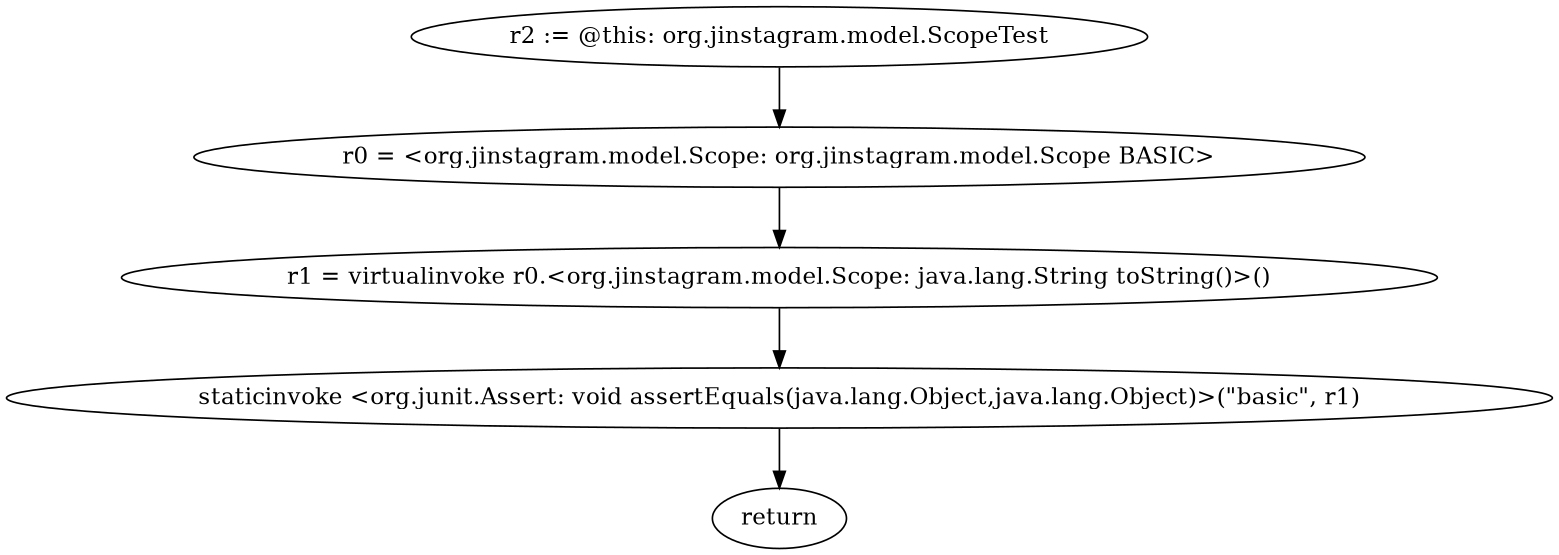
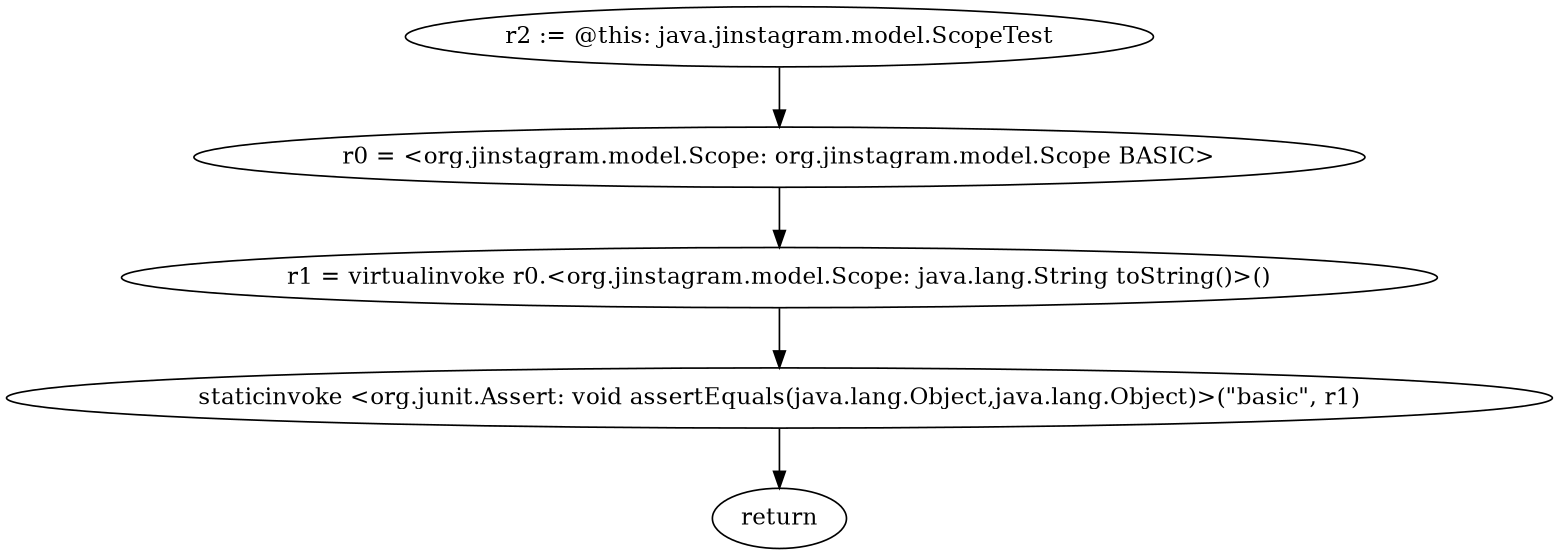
(779, 37) -> (779, 37)
